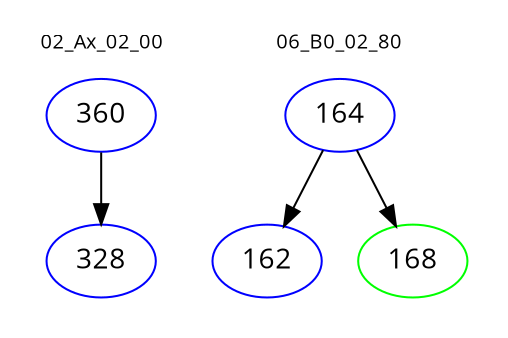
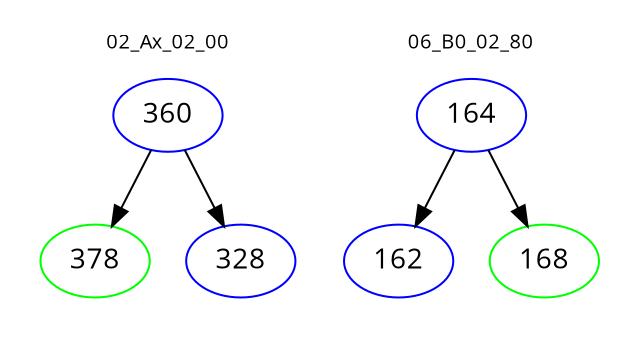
none -> (95, 261)
